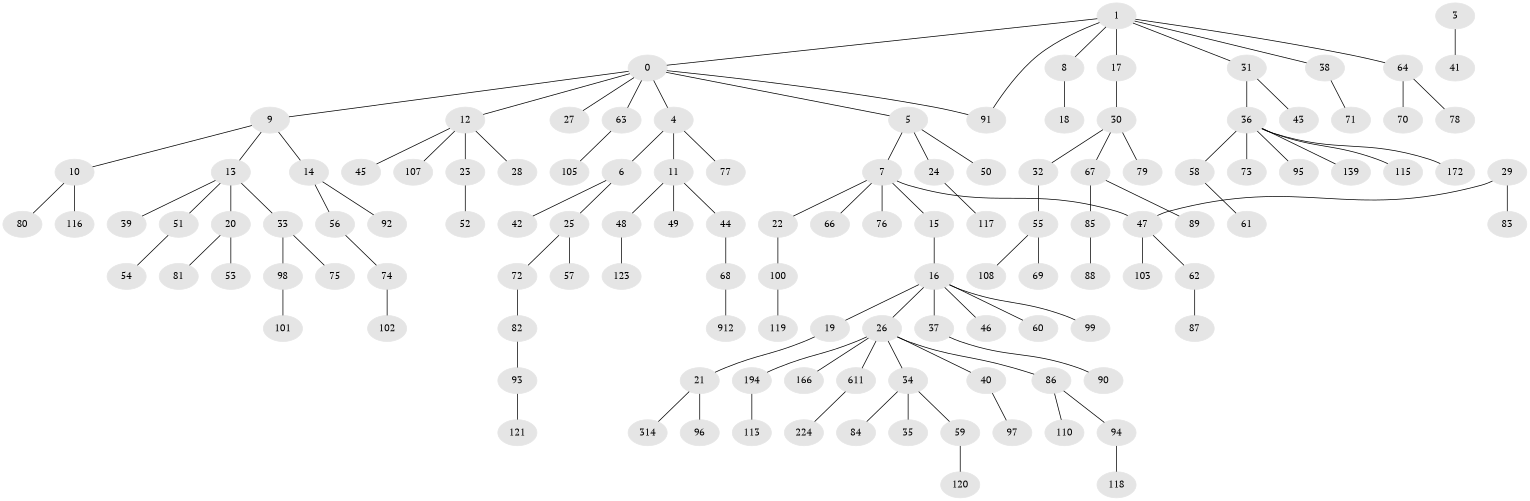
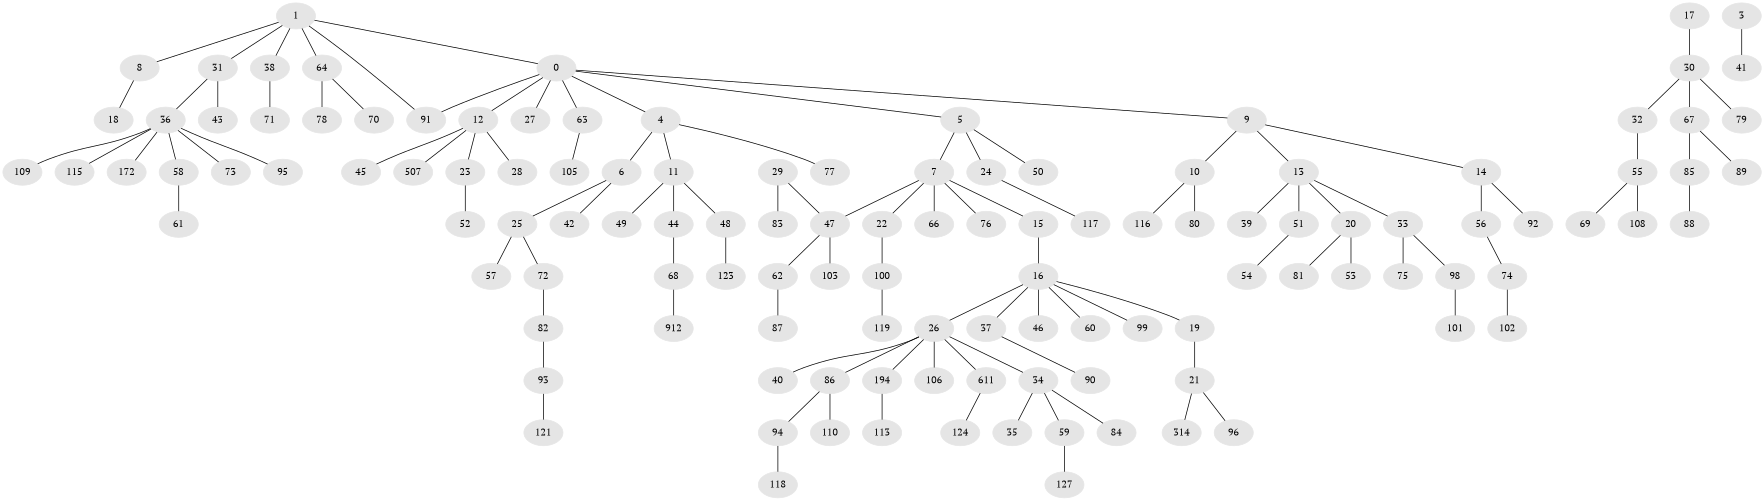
(1117, 42) -> none
(413, 172) -> (413, 172)
(1351, 172) -> (22, 172)
(804, 381) -> (934, 381)
(804, 433) -> (960, 433)
(1012, 433) -> none
(960, 485) -> (1064, 485)
